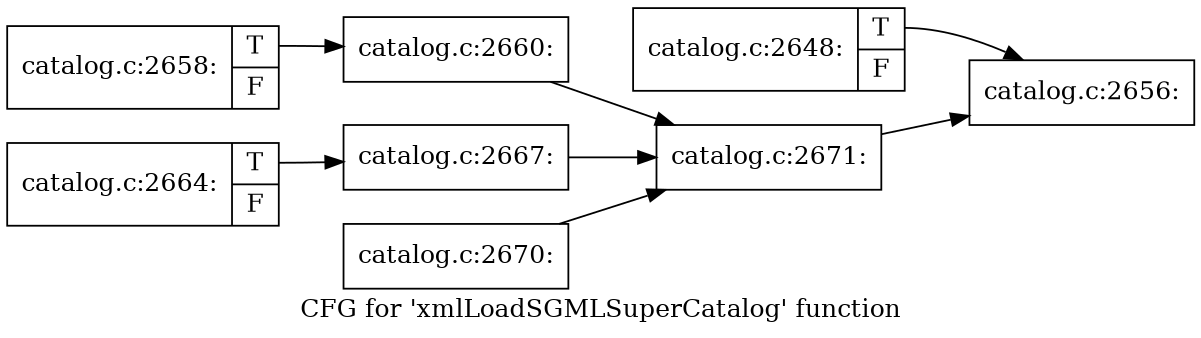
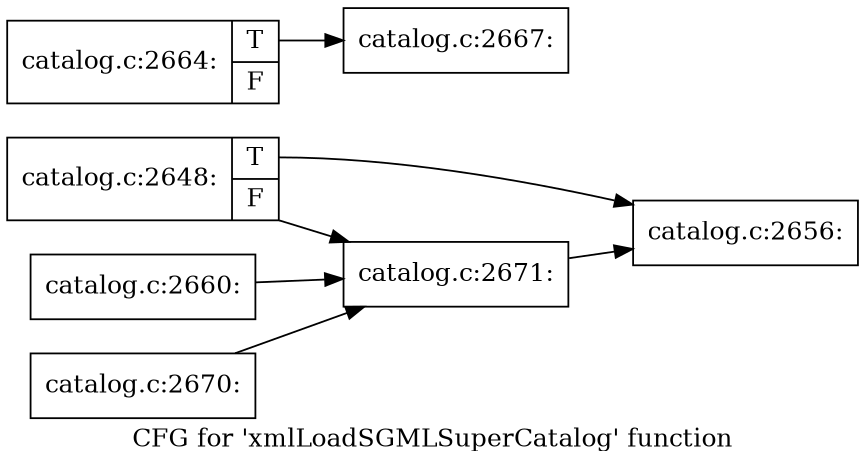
(143, 67) -> none
(603, 157) -> (305, 228)
